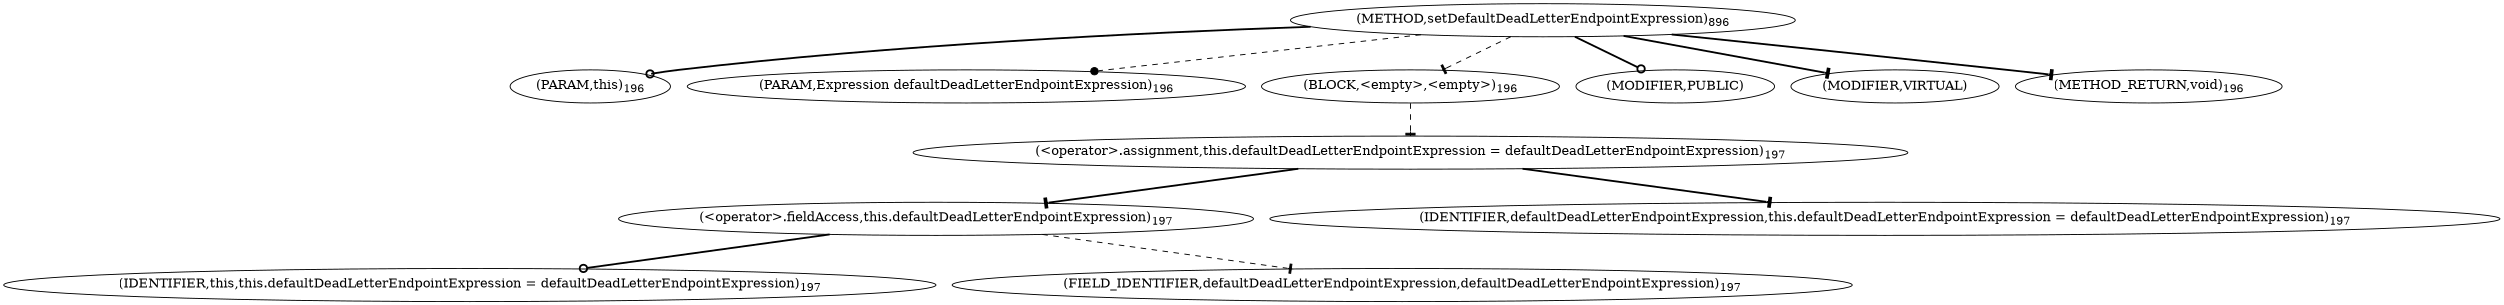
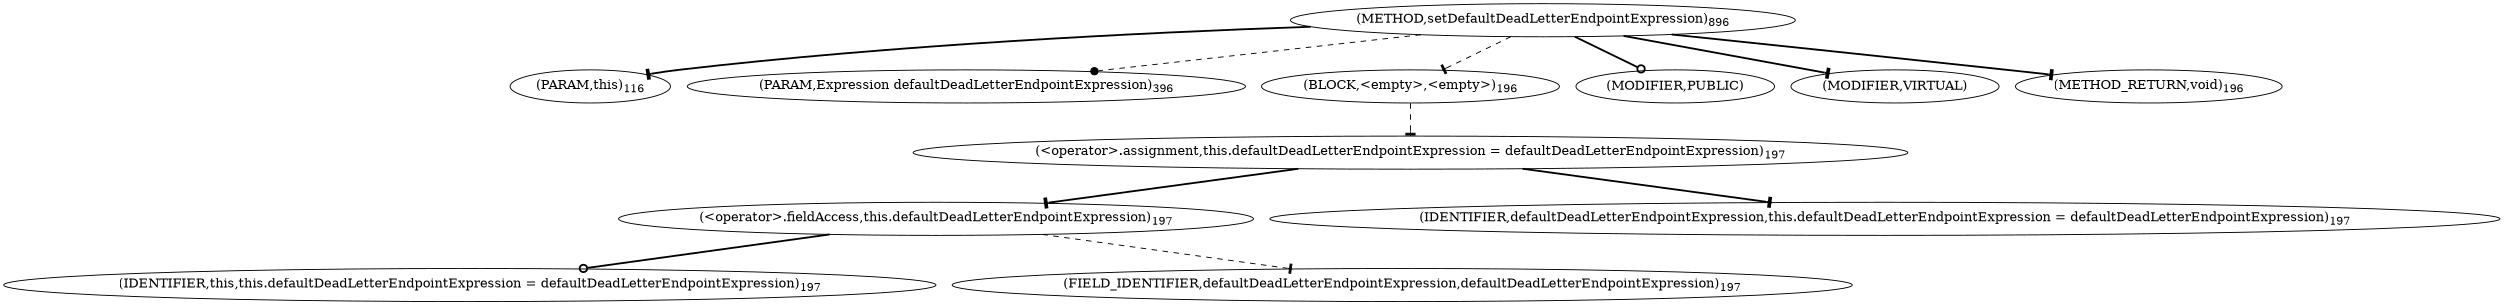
(980, 43) -> (980, 43)
(634, 85) -> (634, 85)
(1163, 85) -> (1163, 85)
